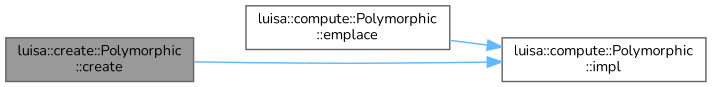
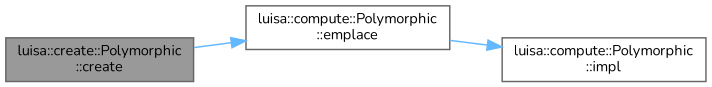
(341, 63) -> (213, 45)
